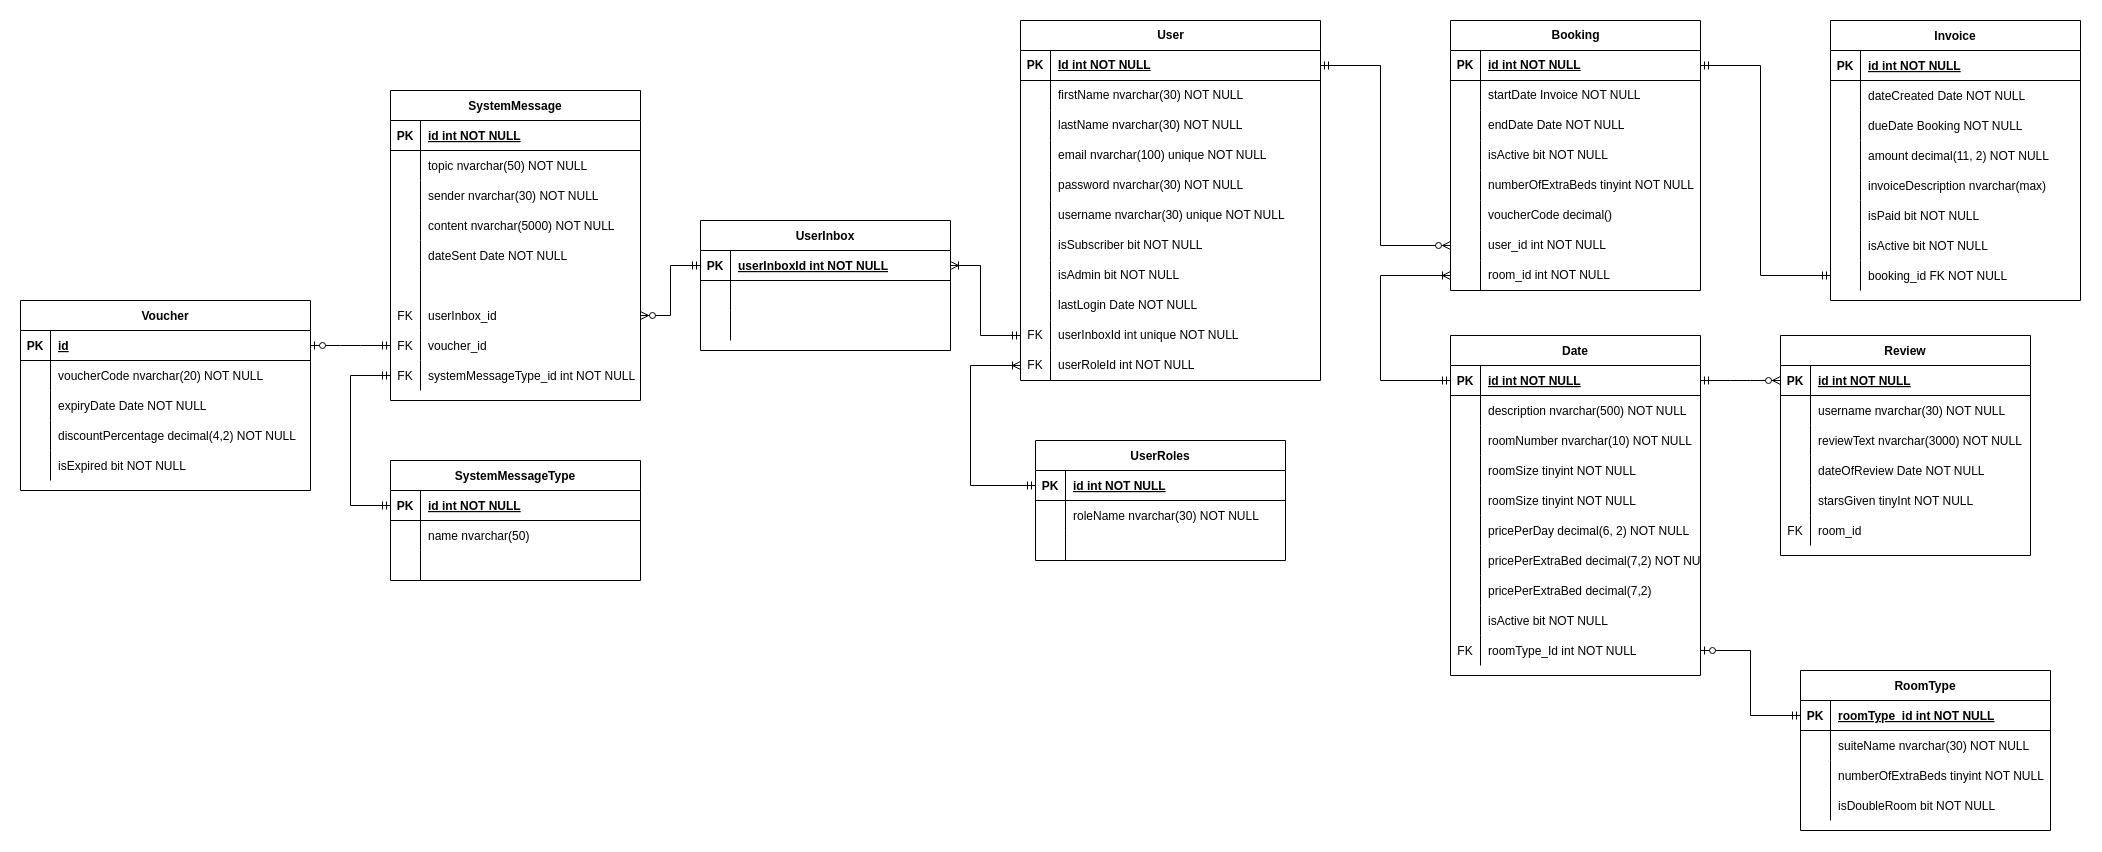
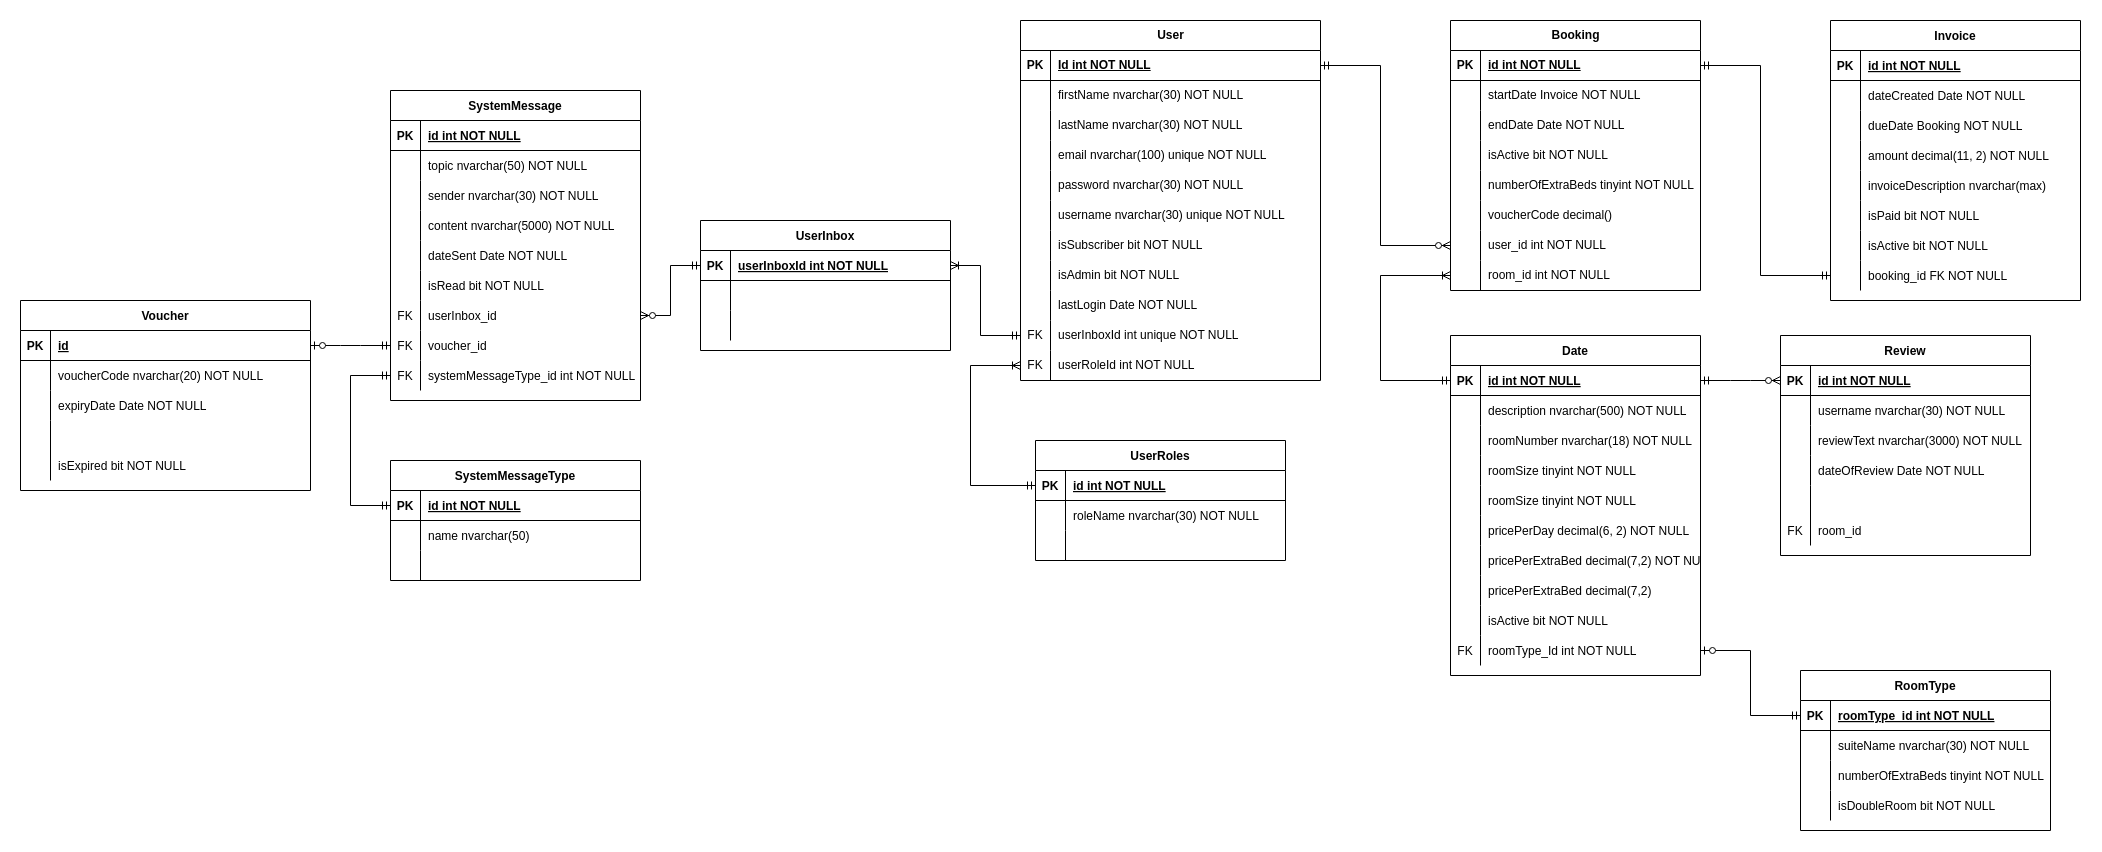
none -> (531, 286)
(181, 436) -> none
(1591, 441) -> (1591, 441)
(1921, 501) -> none
